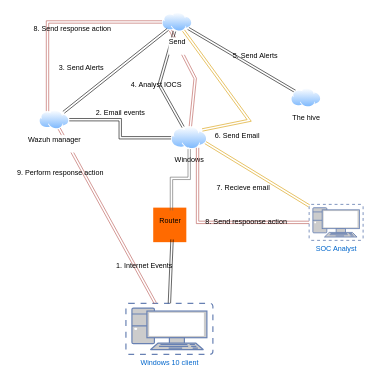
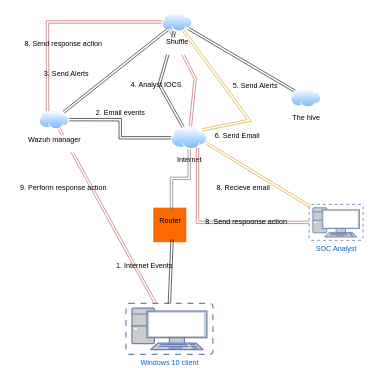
(72, 29) -> (63, 44)
(178, 42) -> (178, 42)
(255, 56) -> (255, 86)
(81, 68) -> (66, 74)
(190, 159) -> (190, 159)
(60, 173) -> (63, 188)
(244, 188) -> (244, 188)
